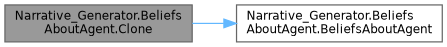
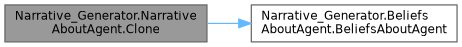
(99, 23) -> (106, 23)
